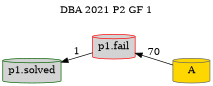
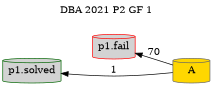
(80, 57) -> (120, 76)
